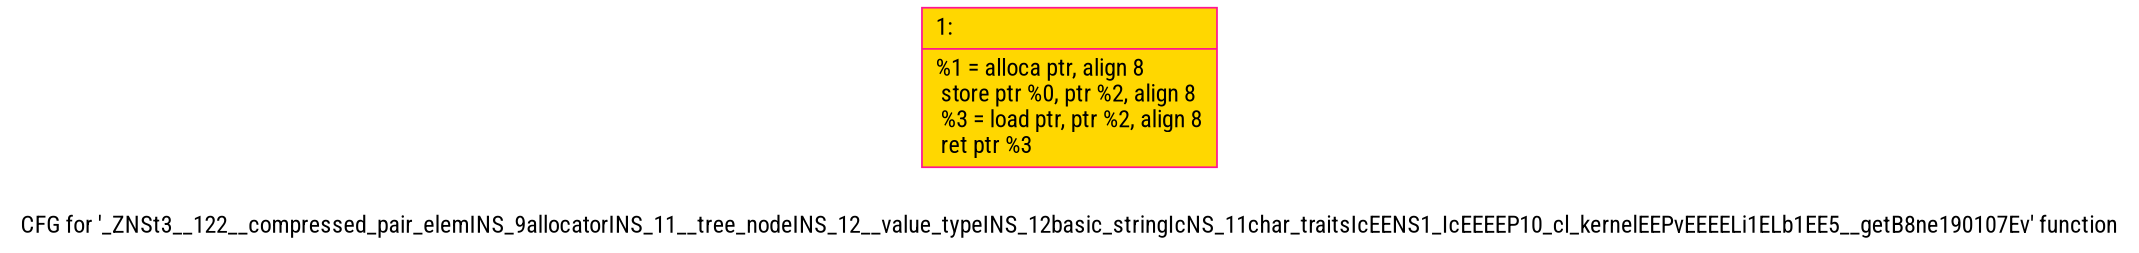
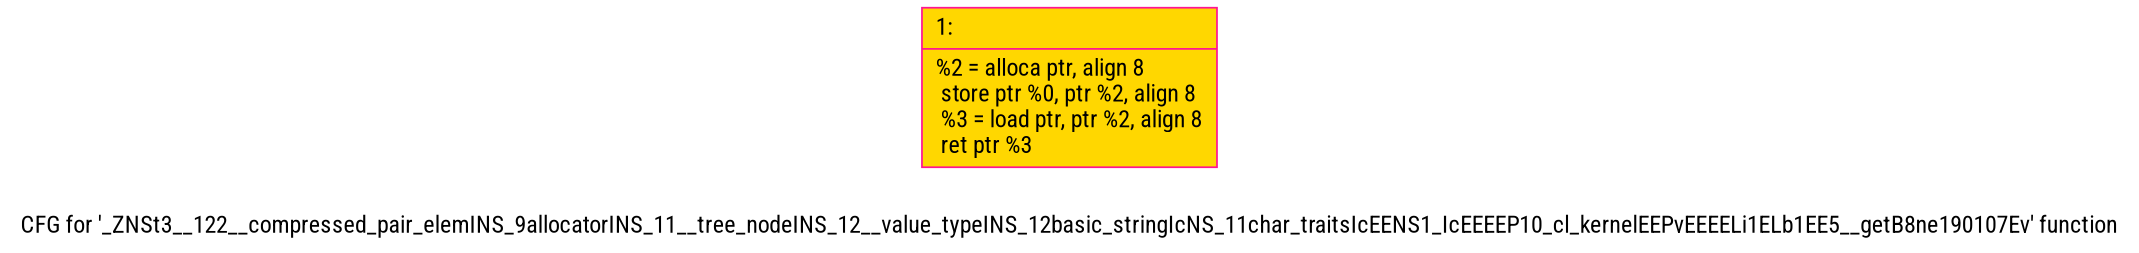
(1040, 69) -> (1040, 69)
